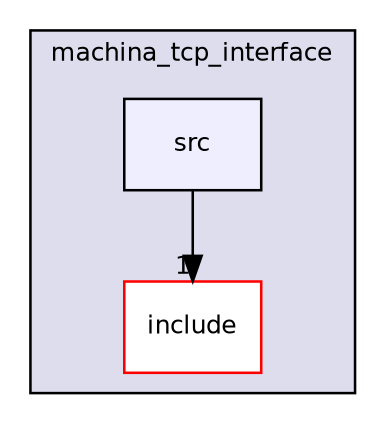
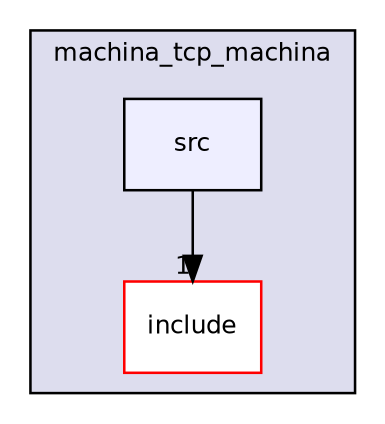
(193, 55) -> (193, 55)
